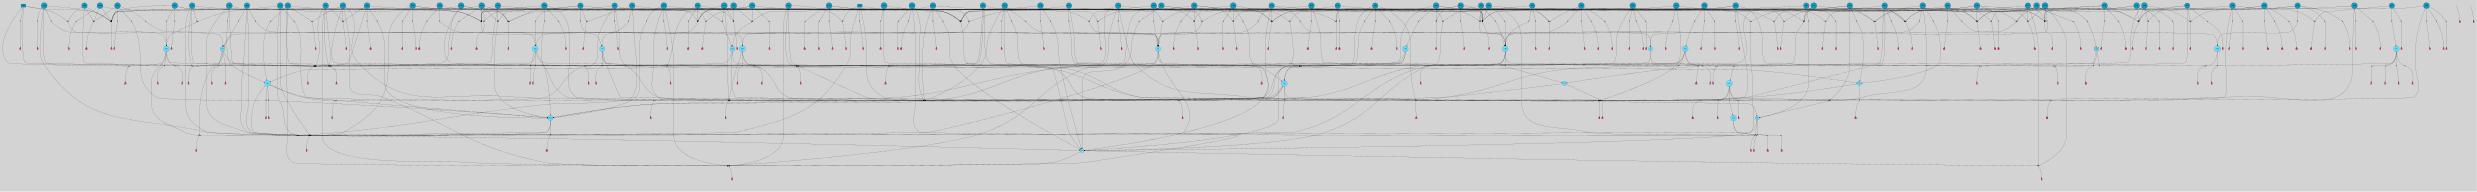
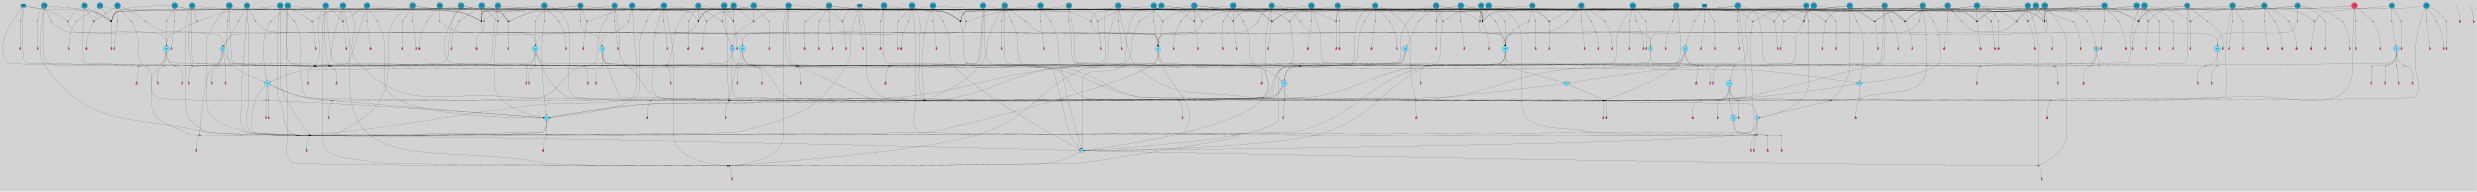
(1704, 6) -> (1705, 6)
(2354, 6) -> (2354, 6)
